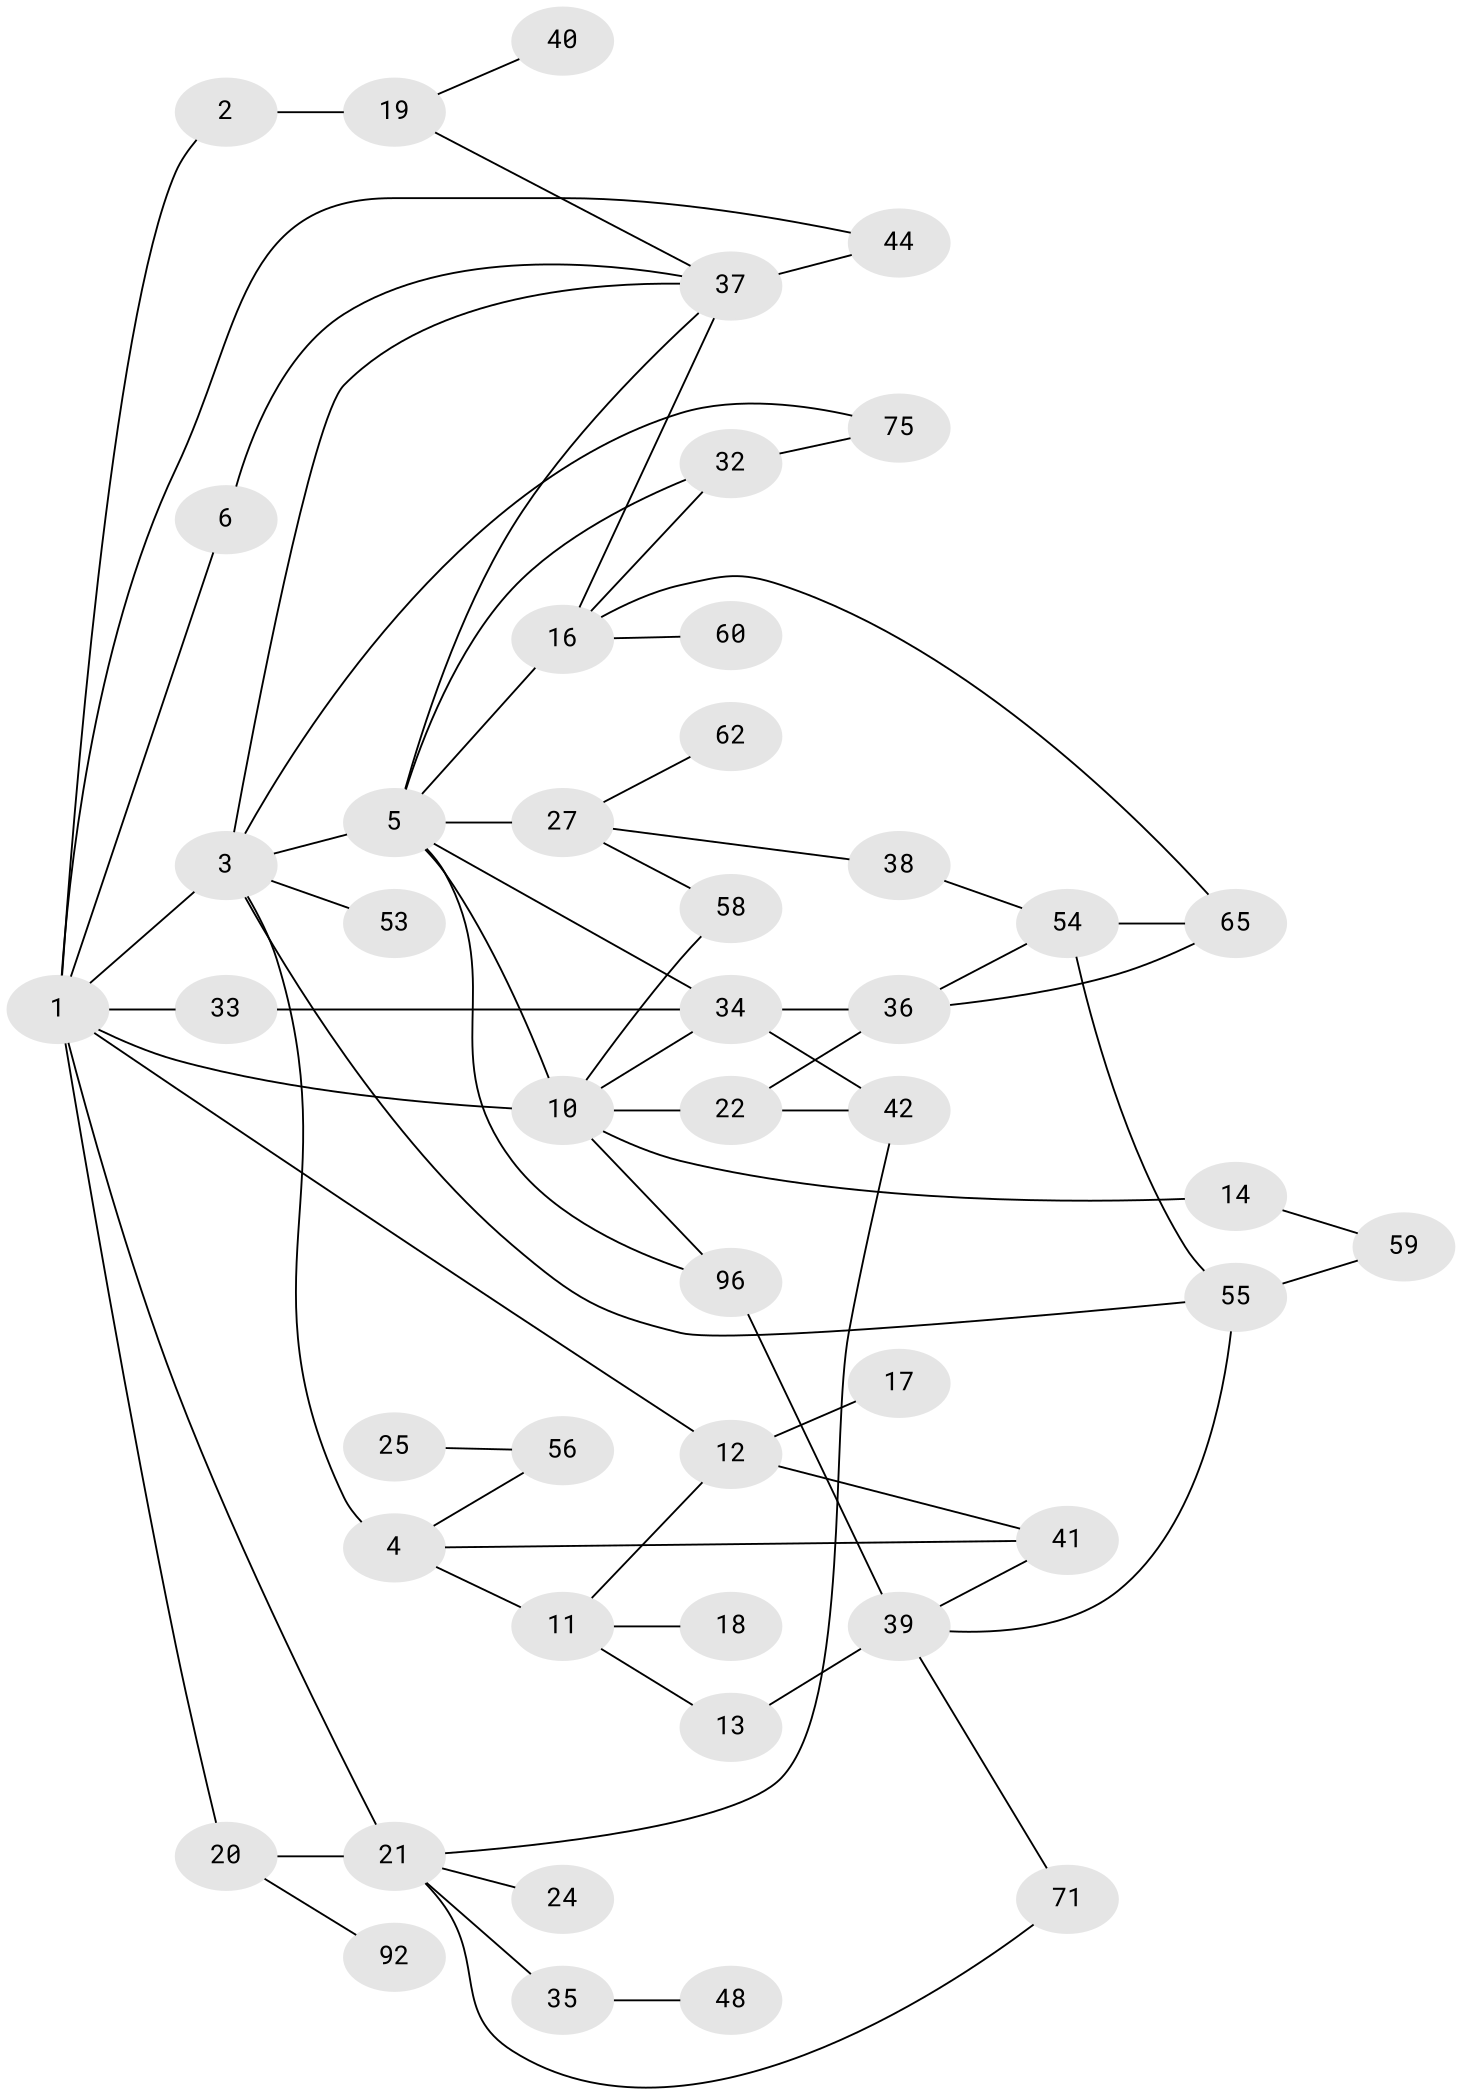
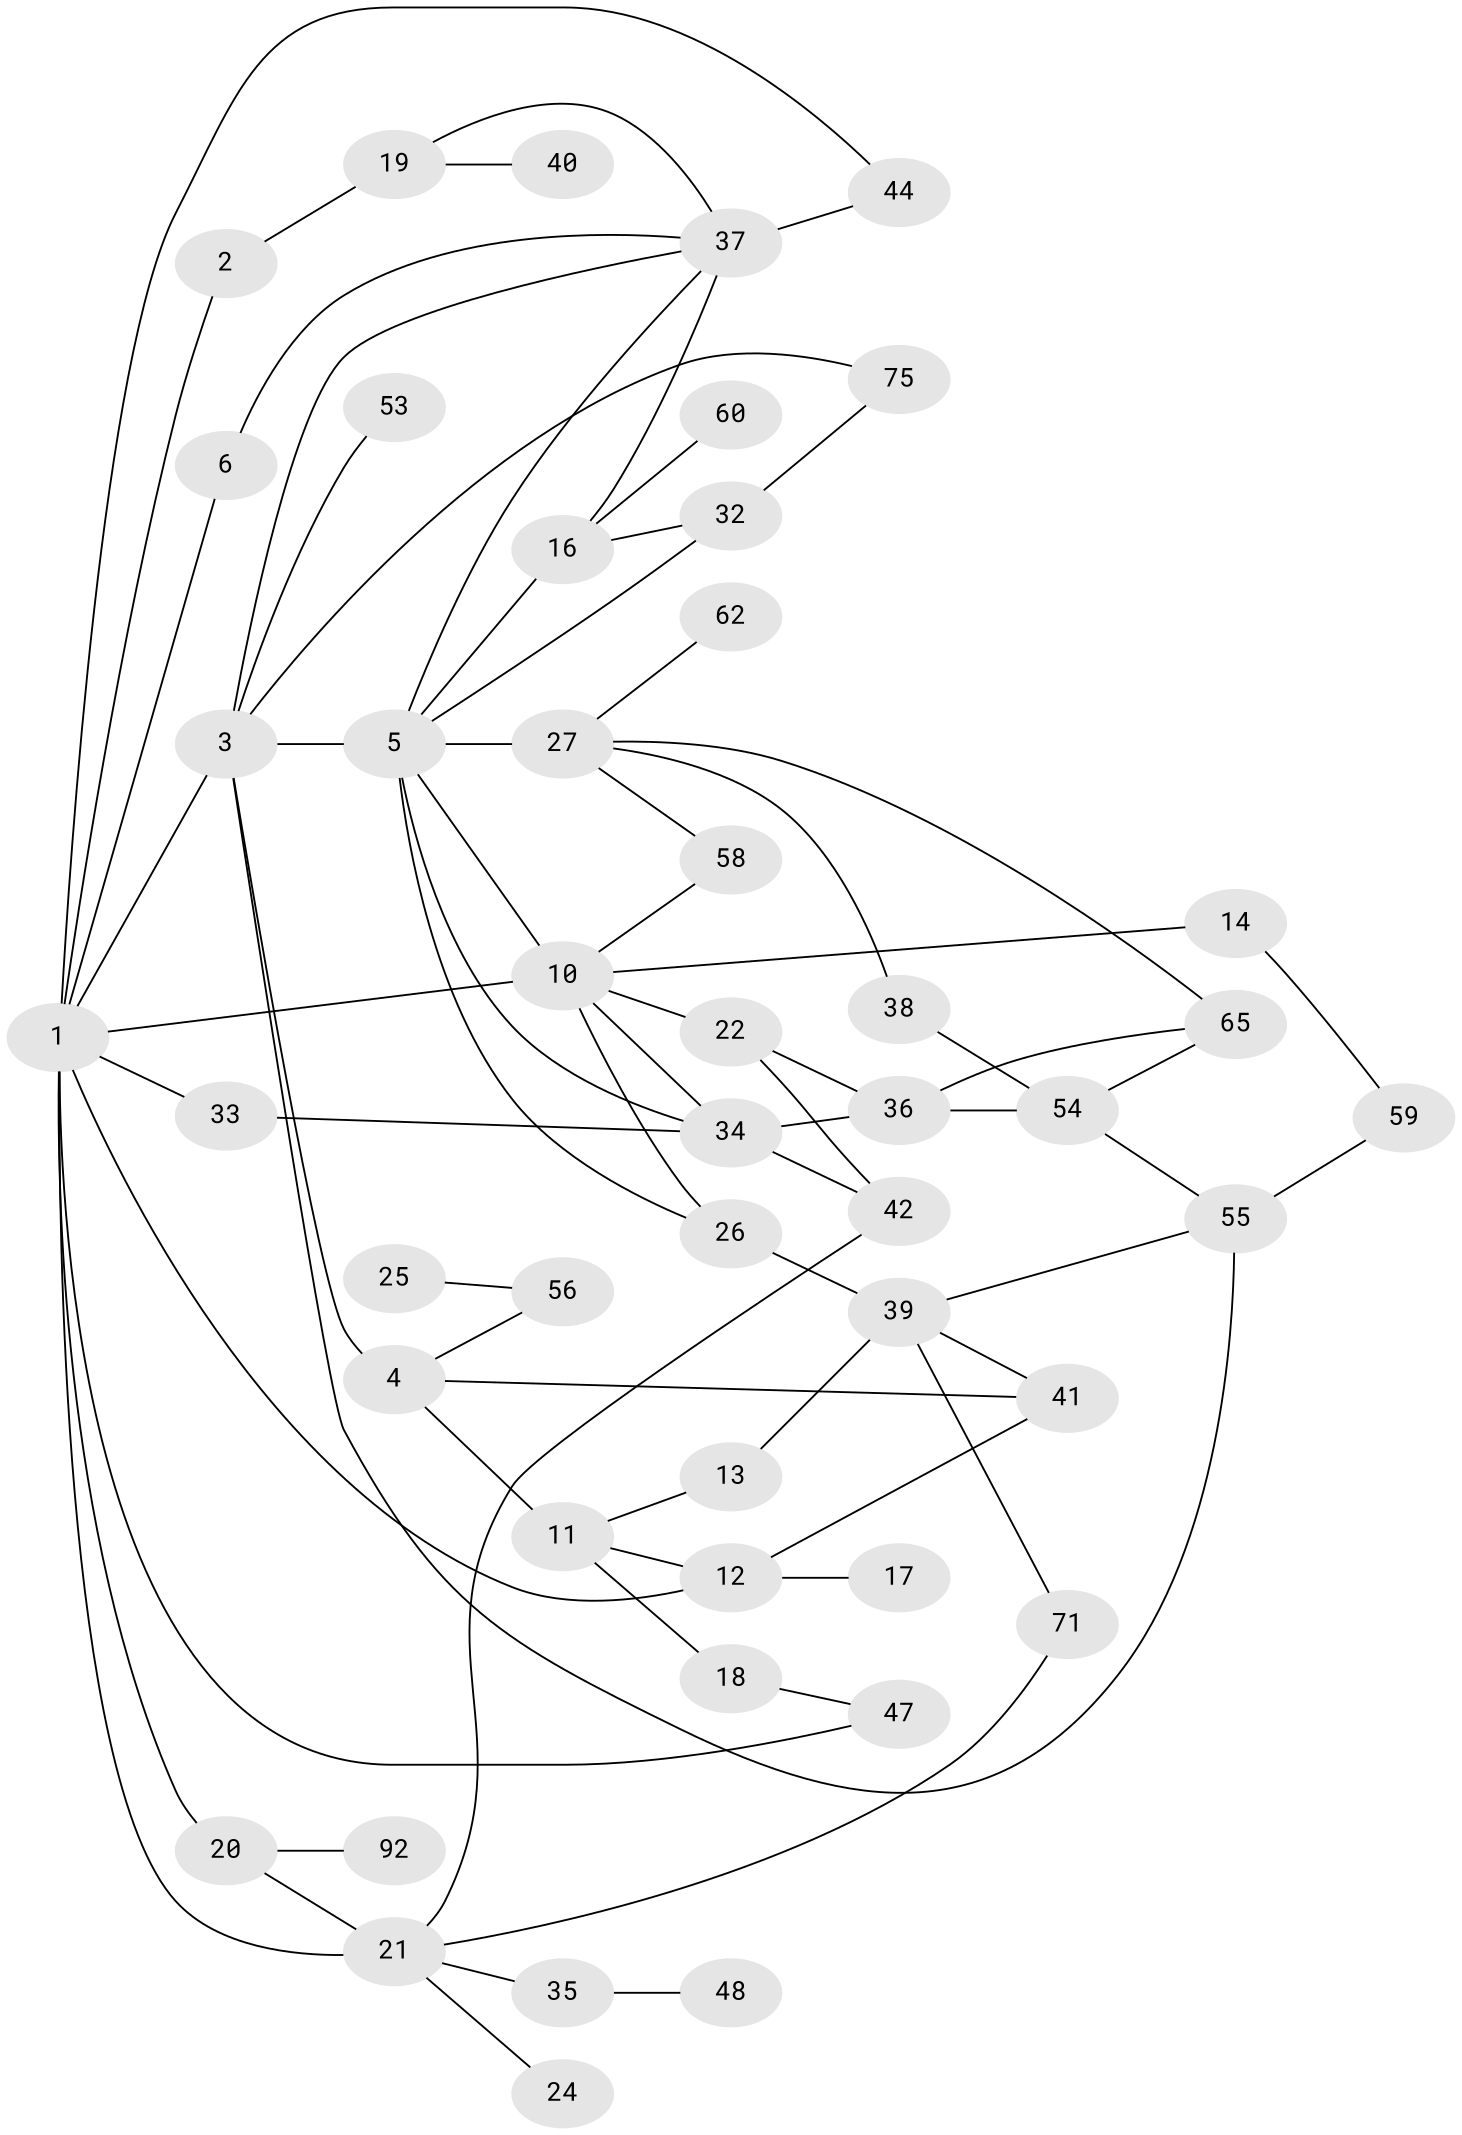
(935, 661) -> (927, 822)
(731, 1282) -> (731, 1234)
none -> (899, 1714)
